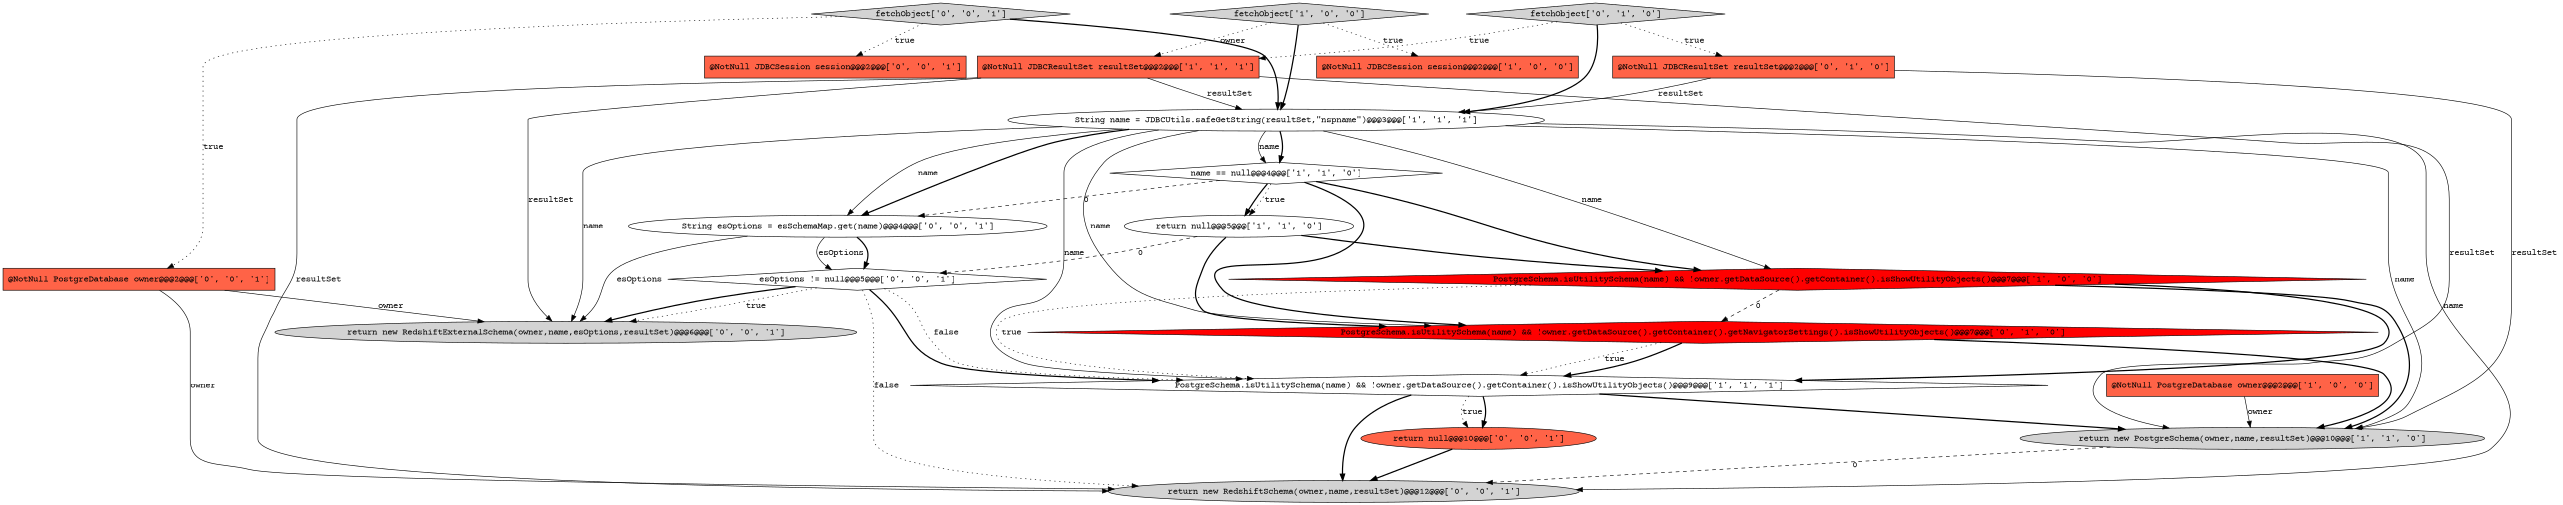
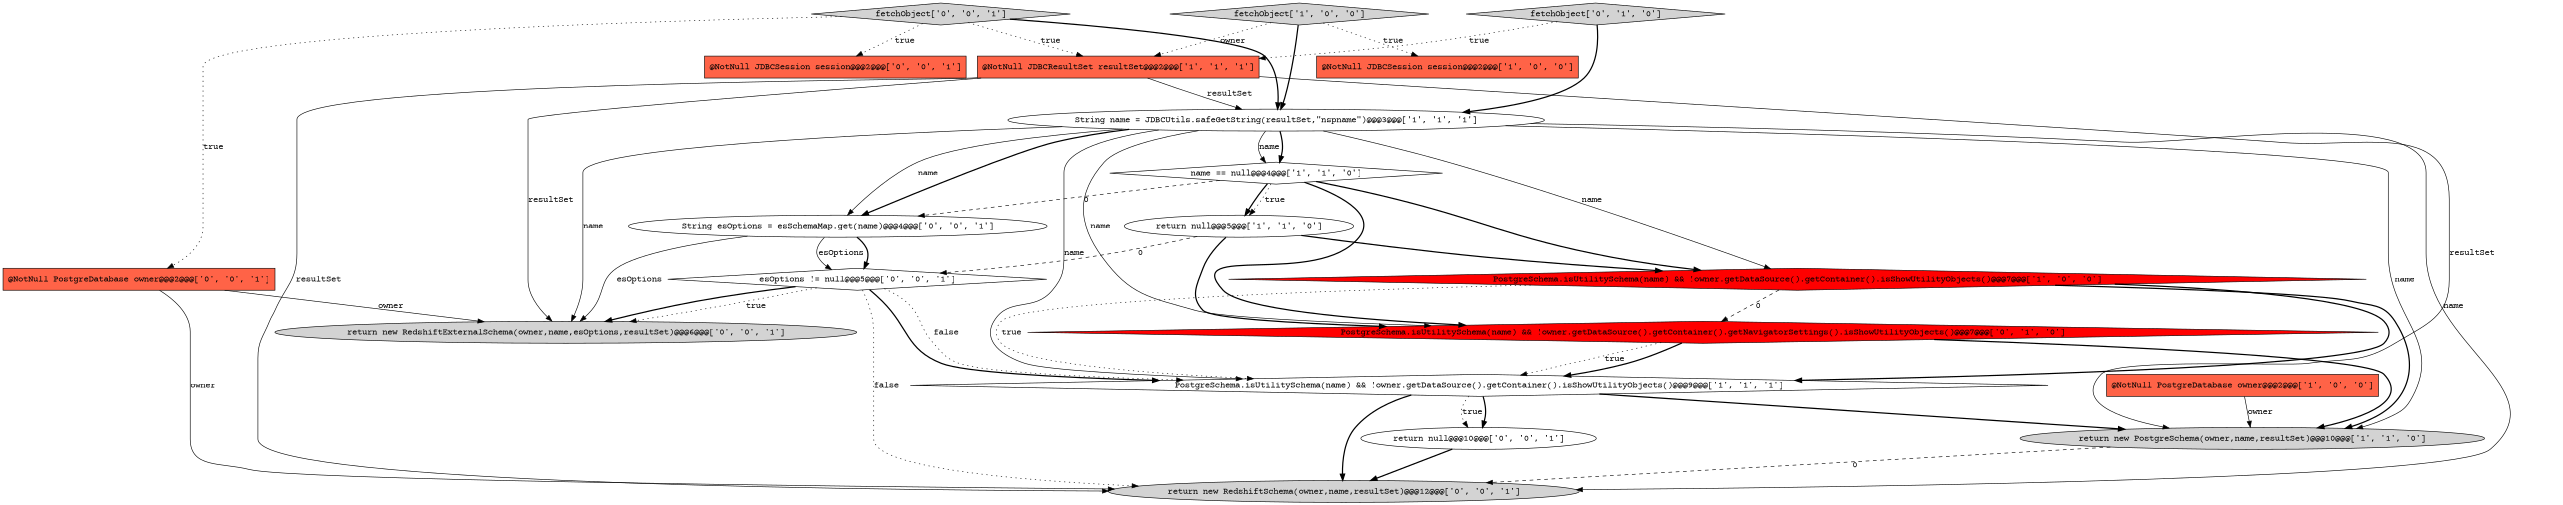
none -> (1023, 39)
(1754, 67) -> none
(1479, 438) -> (1479, 438)
